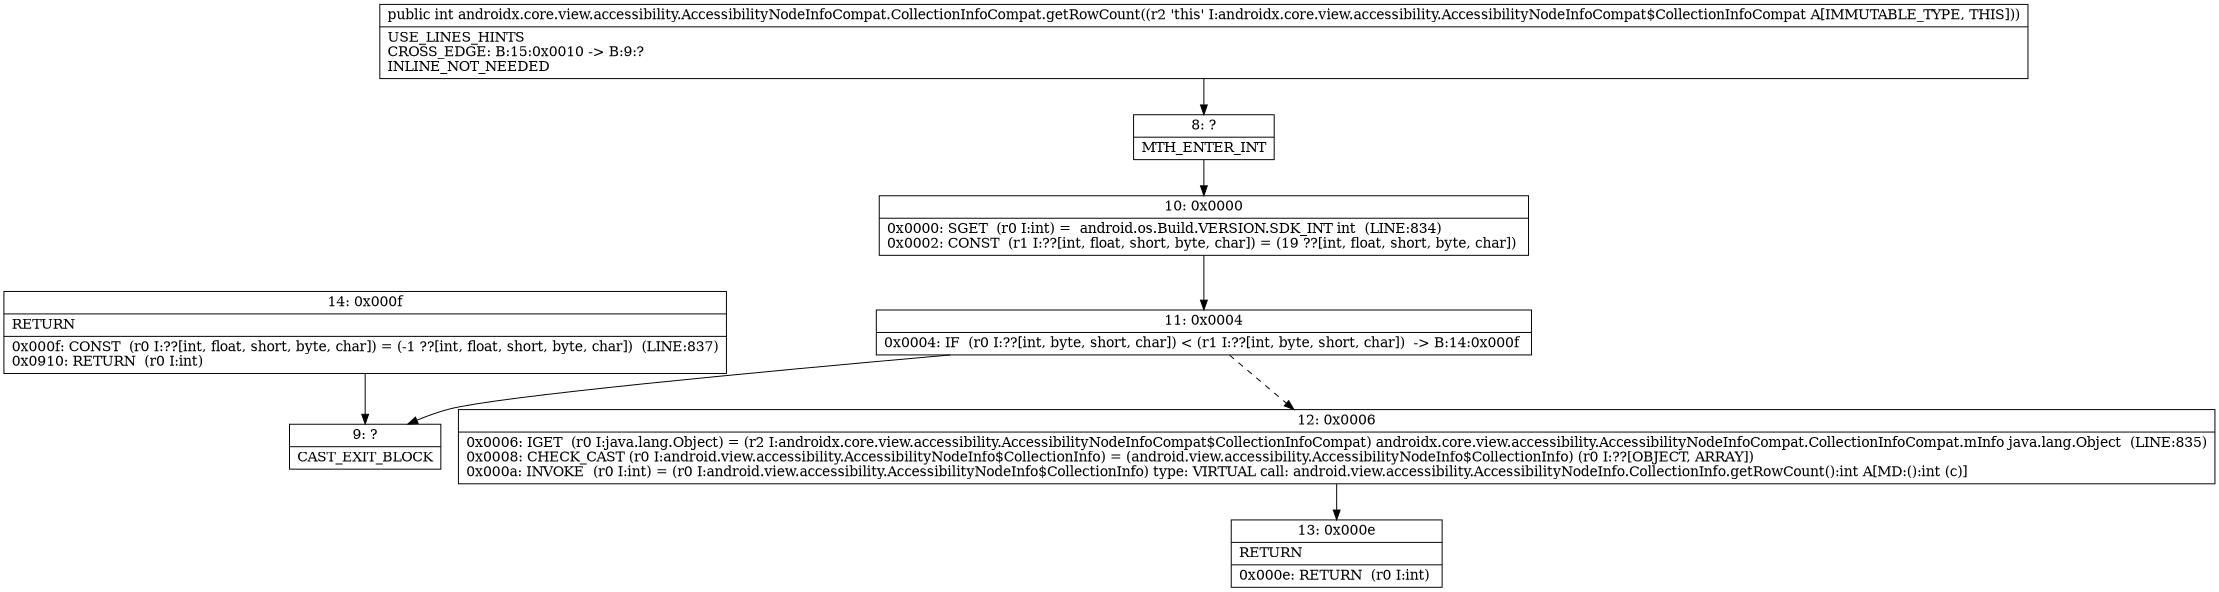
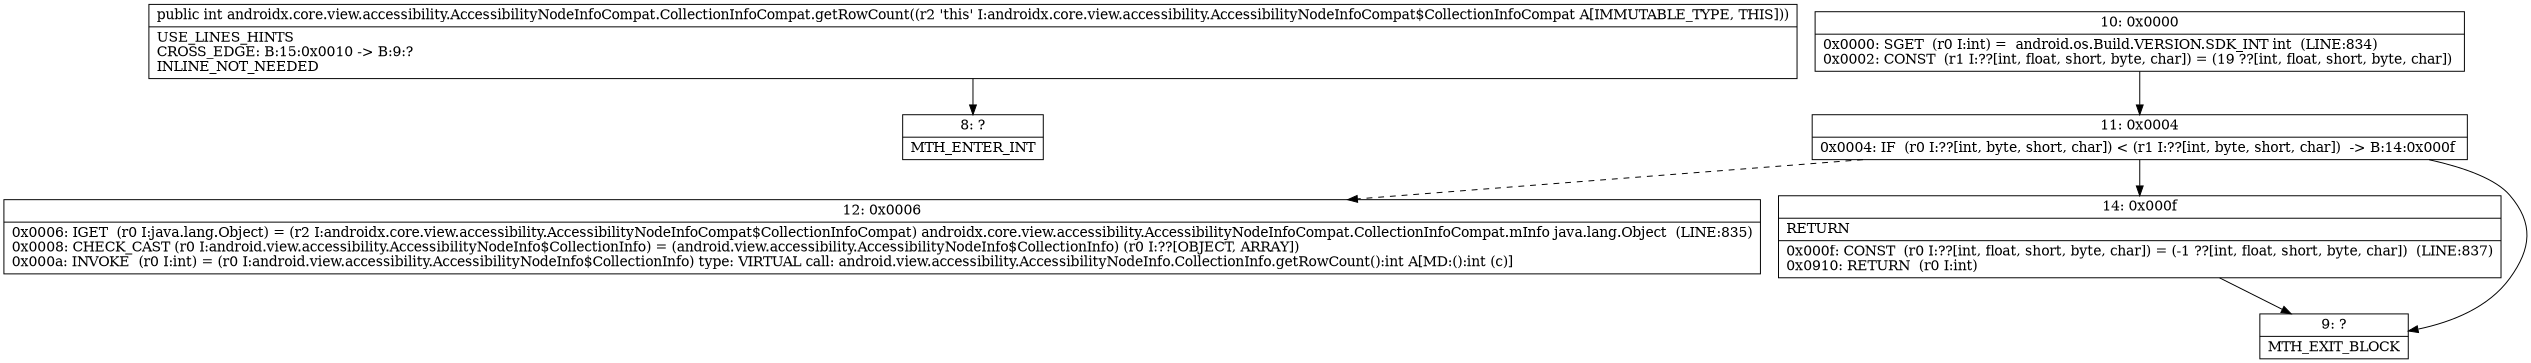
(1204, 173) -> none
none -> (2140, 173)
(365, 457) -> (2334, 347)
(1337, 554) -> none
